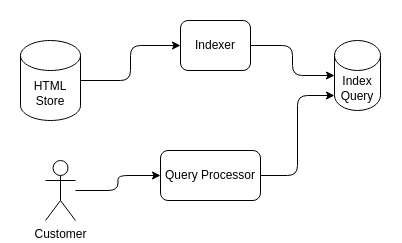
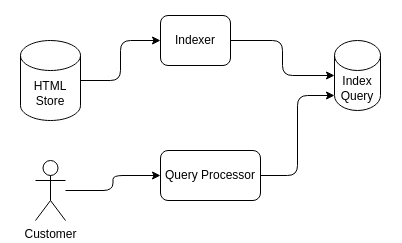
(216, 46) -> (196, 41)
(61, 191) -> (51, 191)
